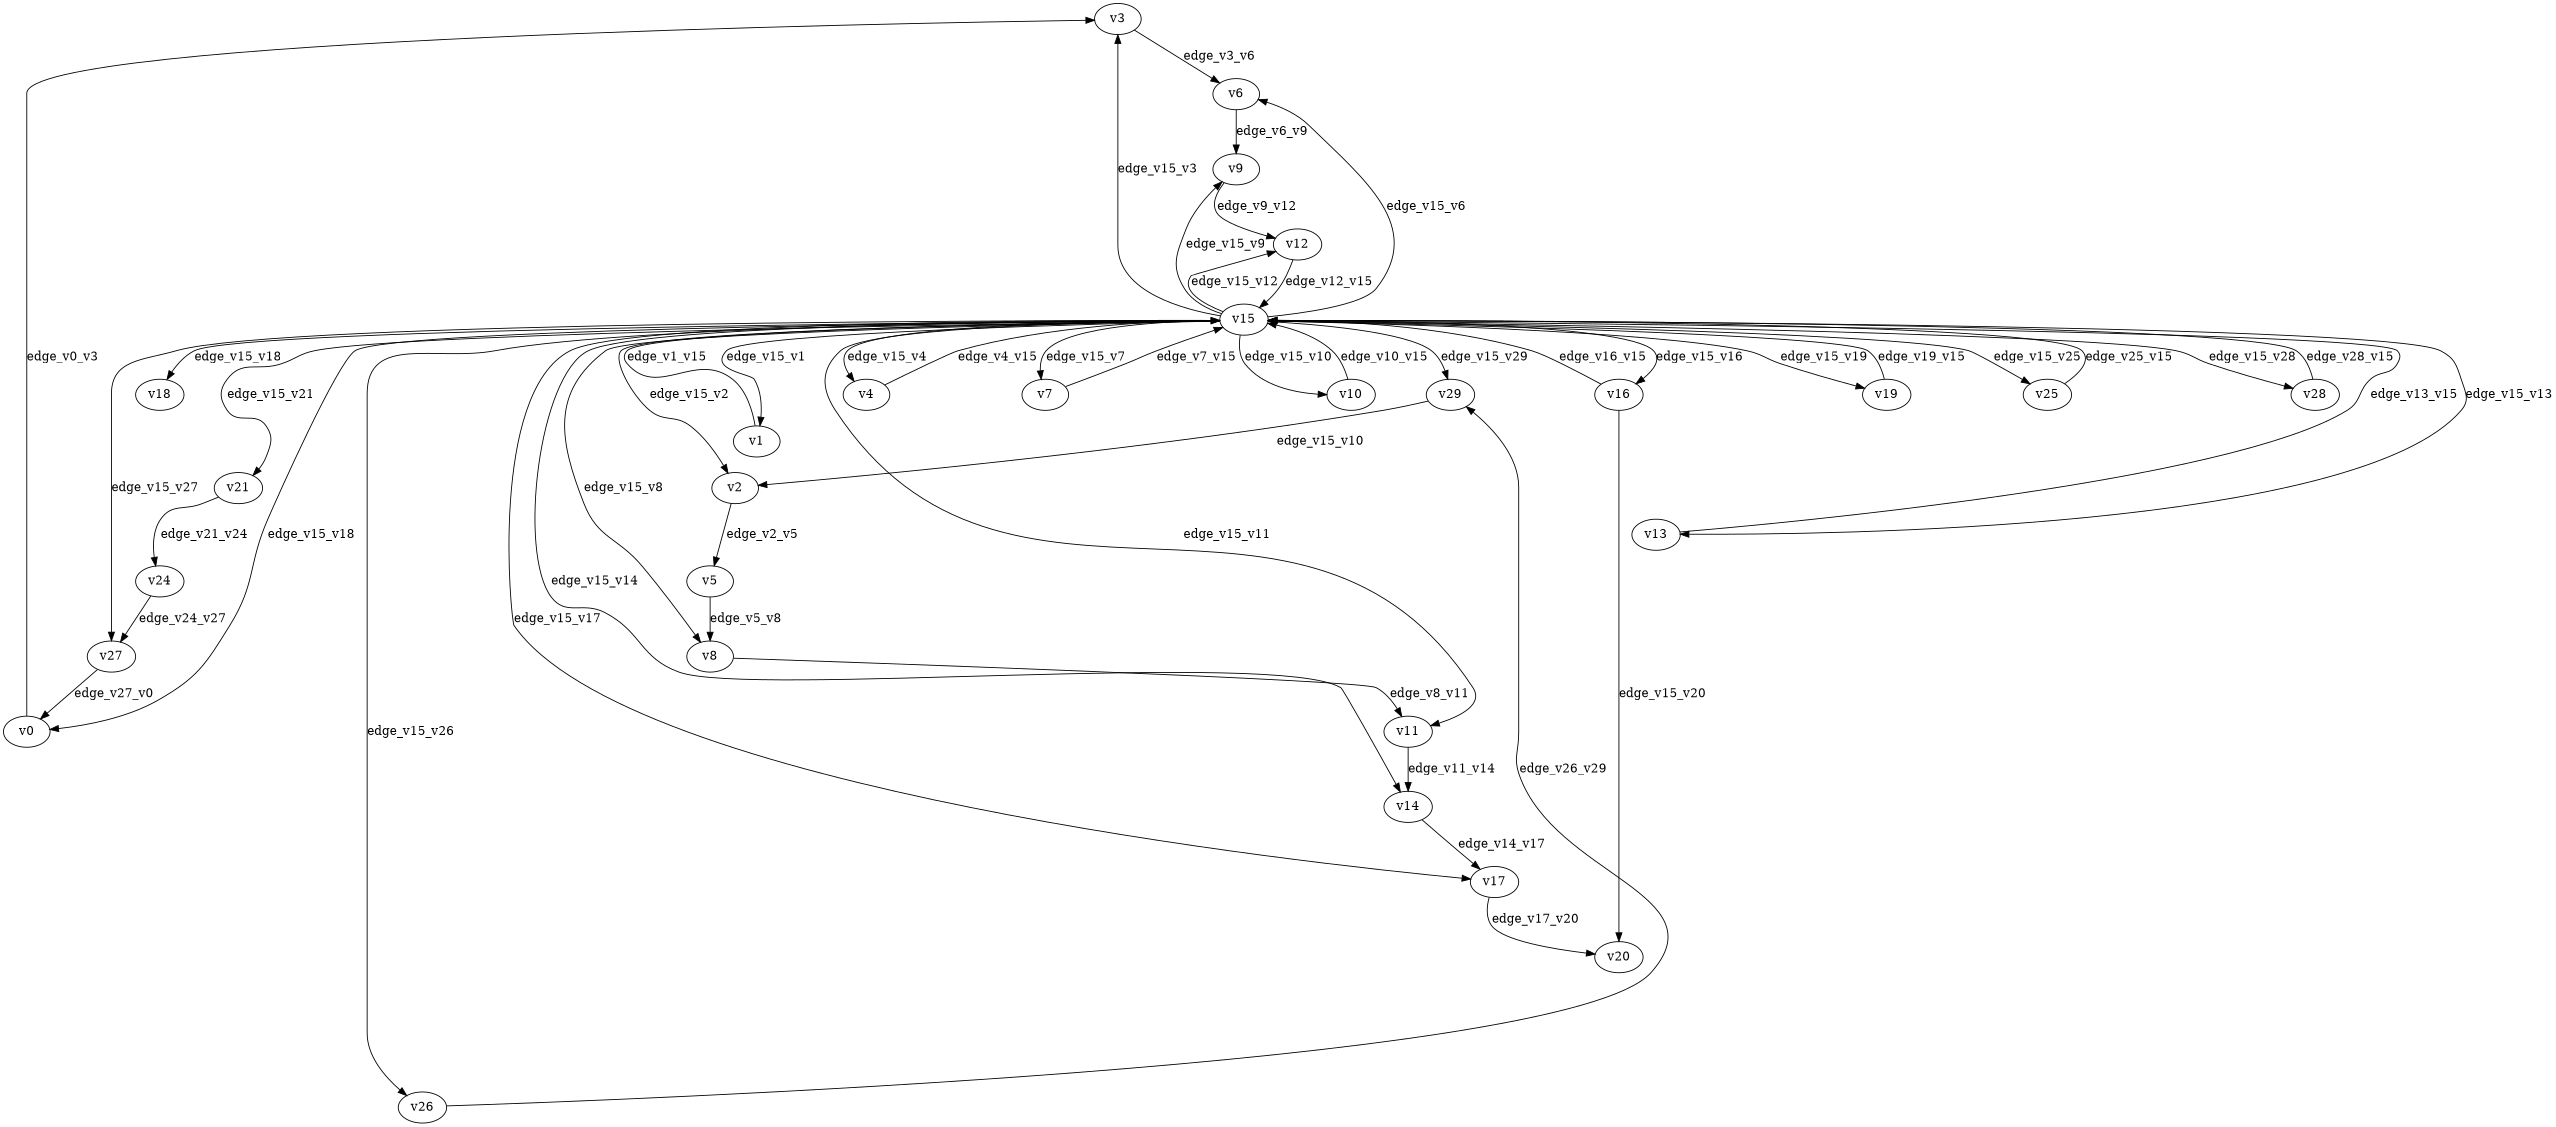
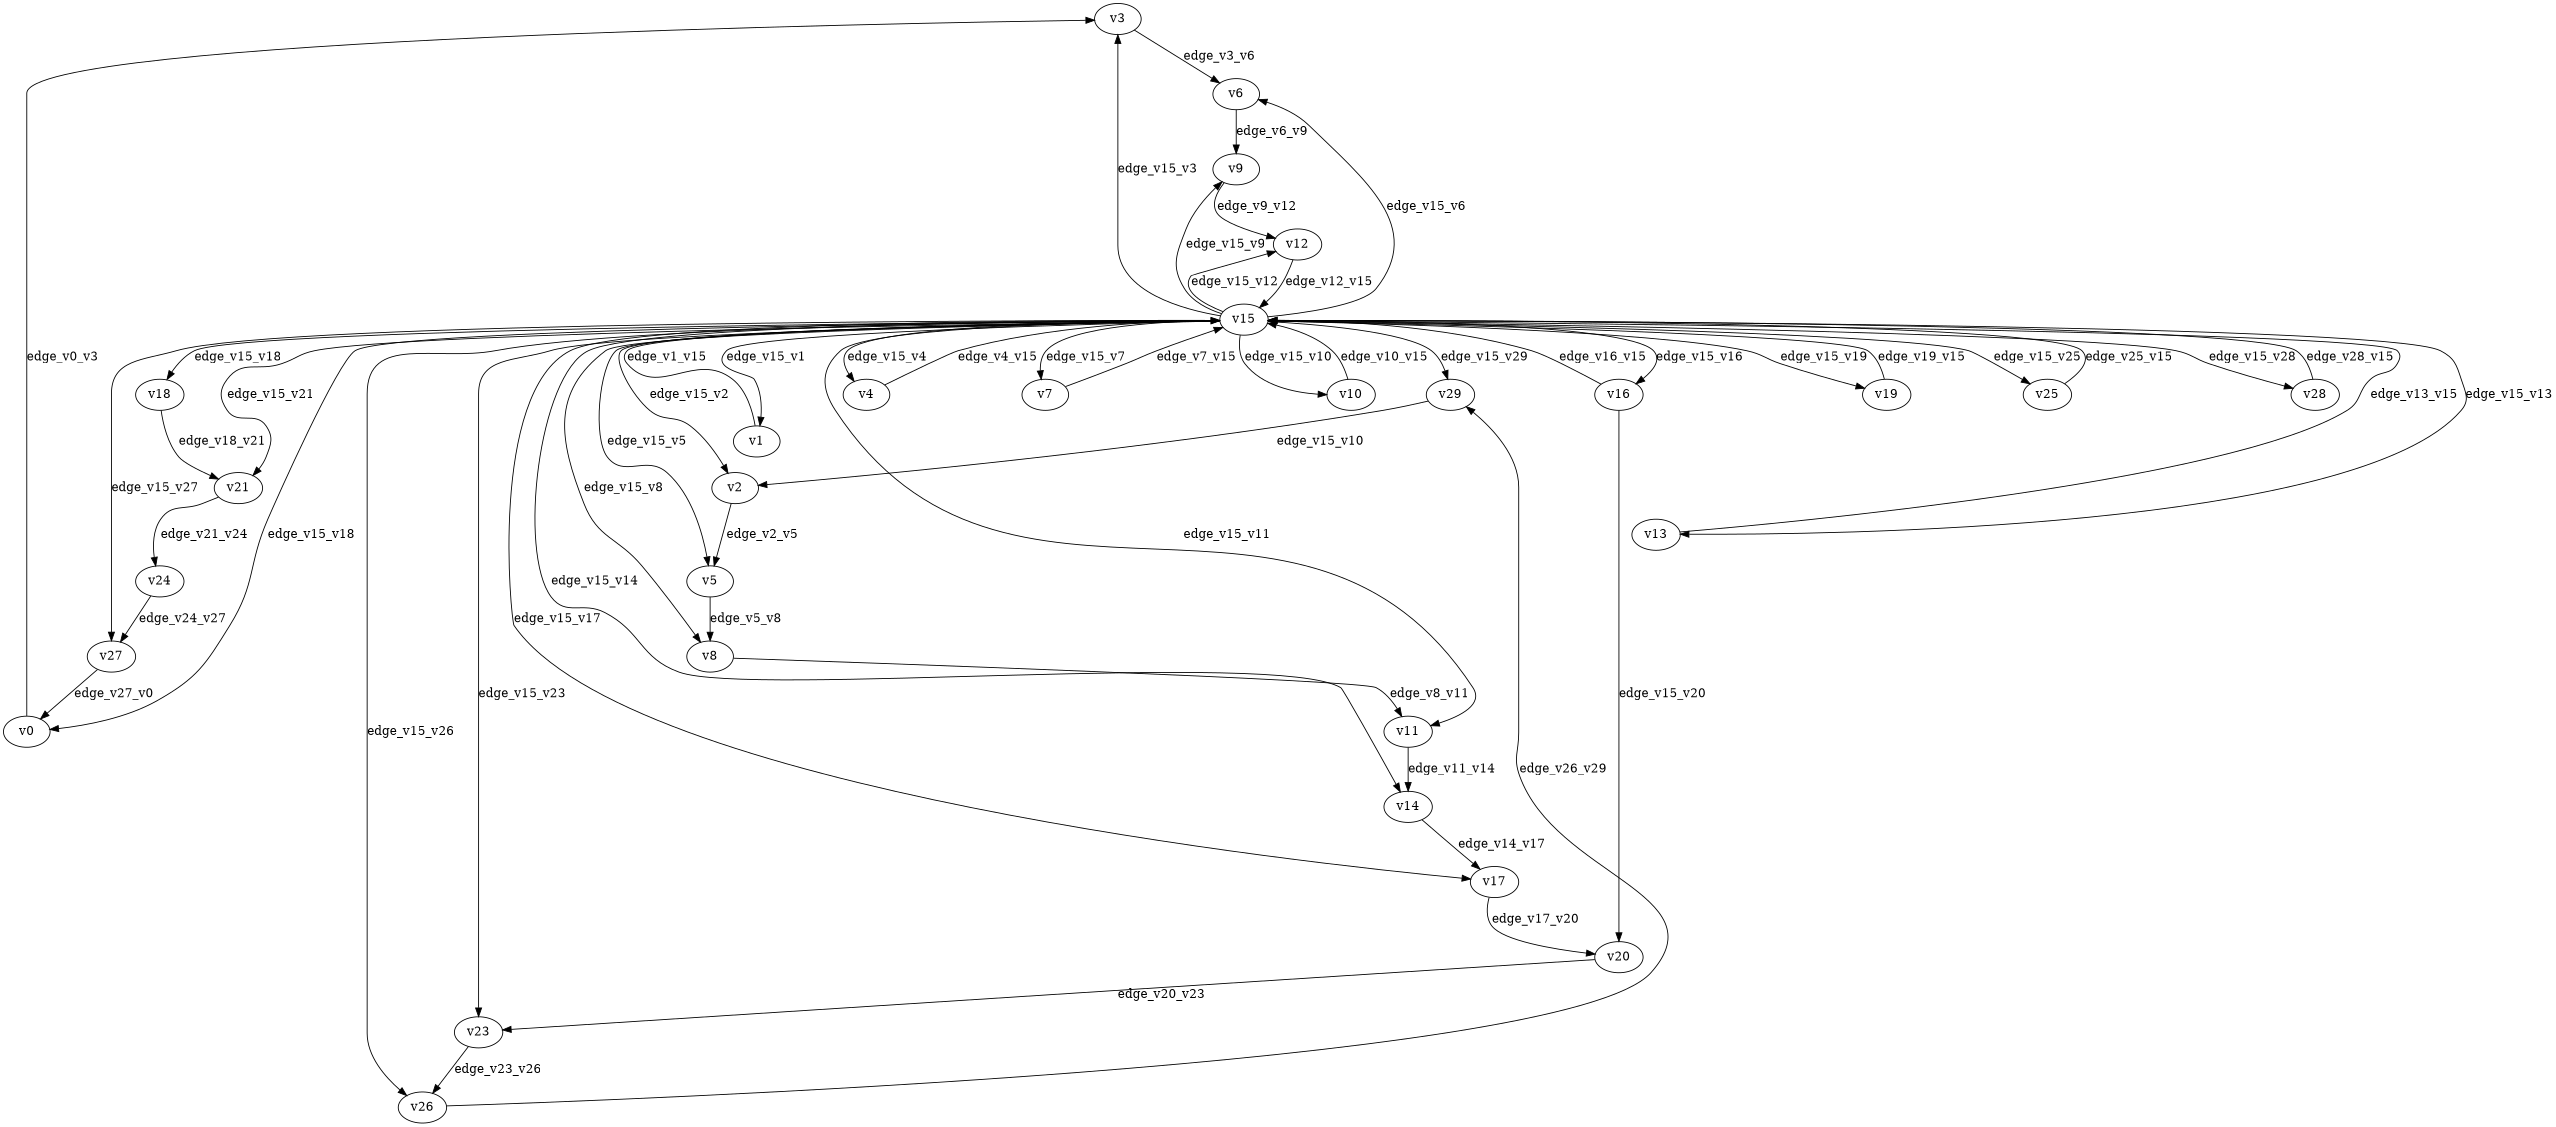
none -> (612, 357)
none -> (175, 452)
none -> (479, 1032)
